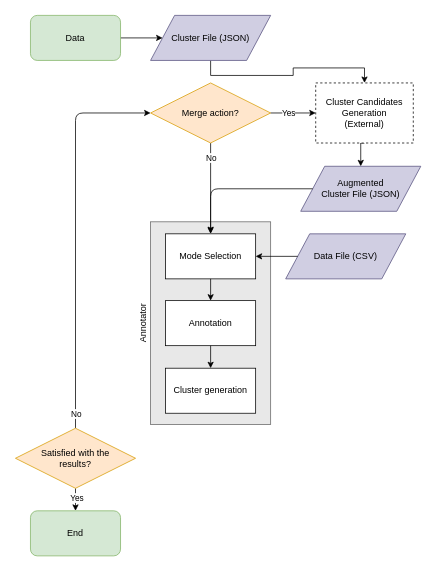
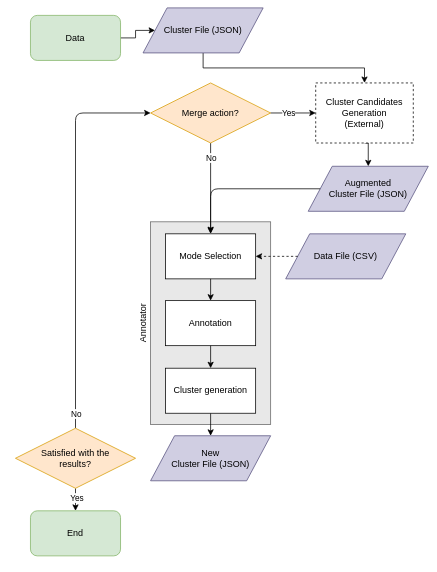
(210, 38) -> (203, 30)
(360, 189) -> (368, 189)
(278, 256) -> (278, 256)
none -> (210, 421)
none -> (210, 458)
